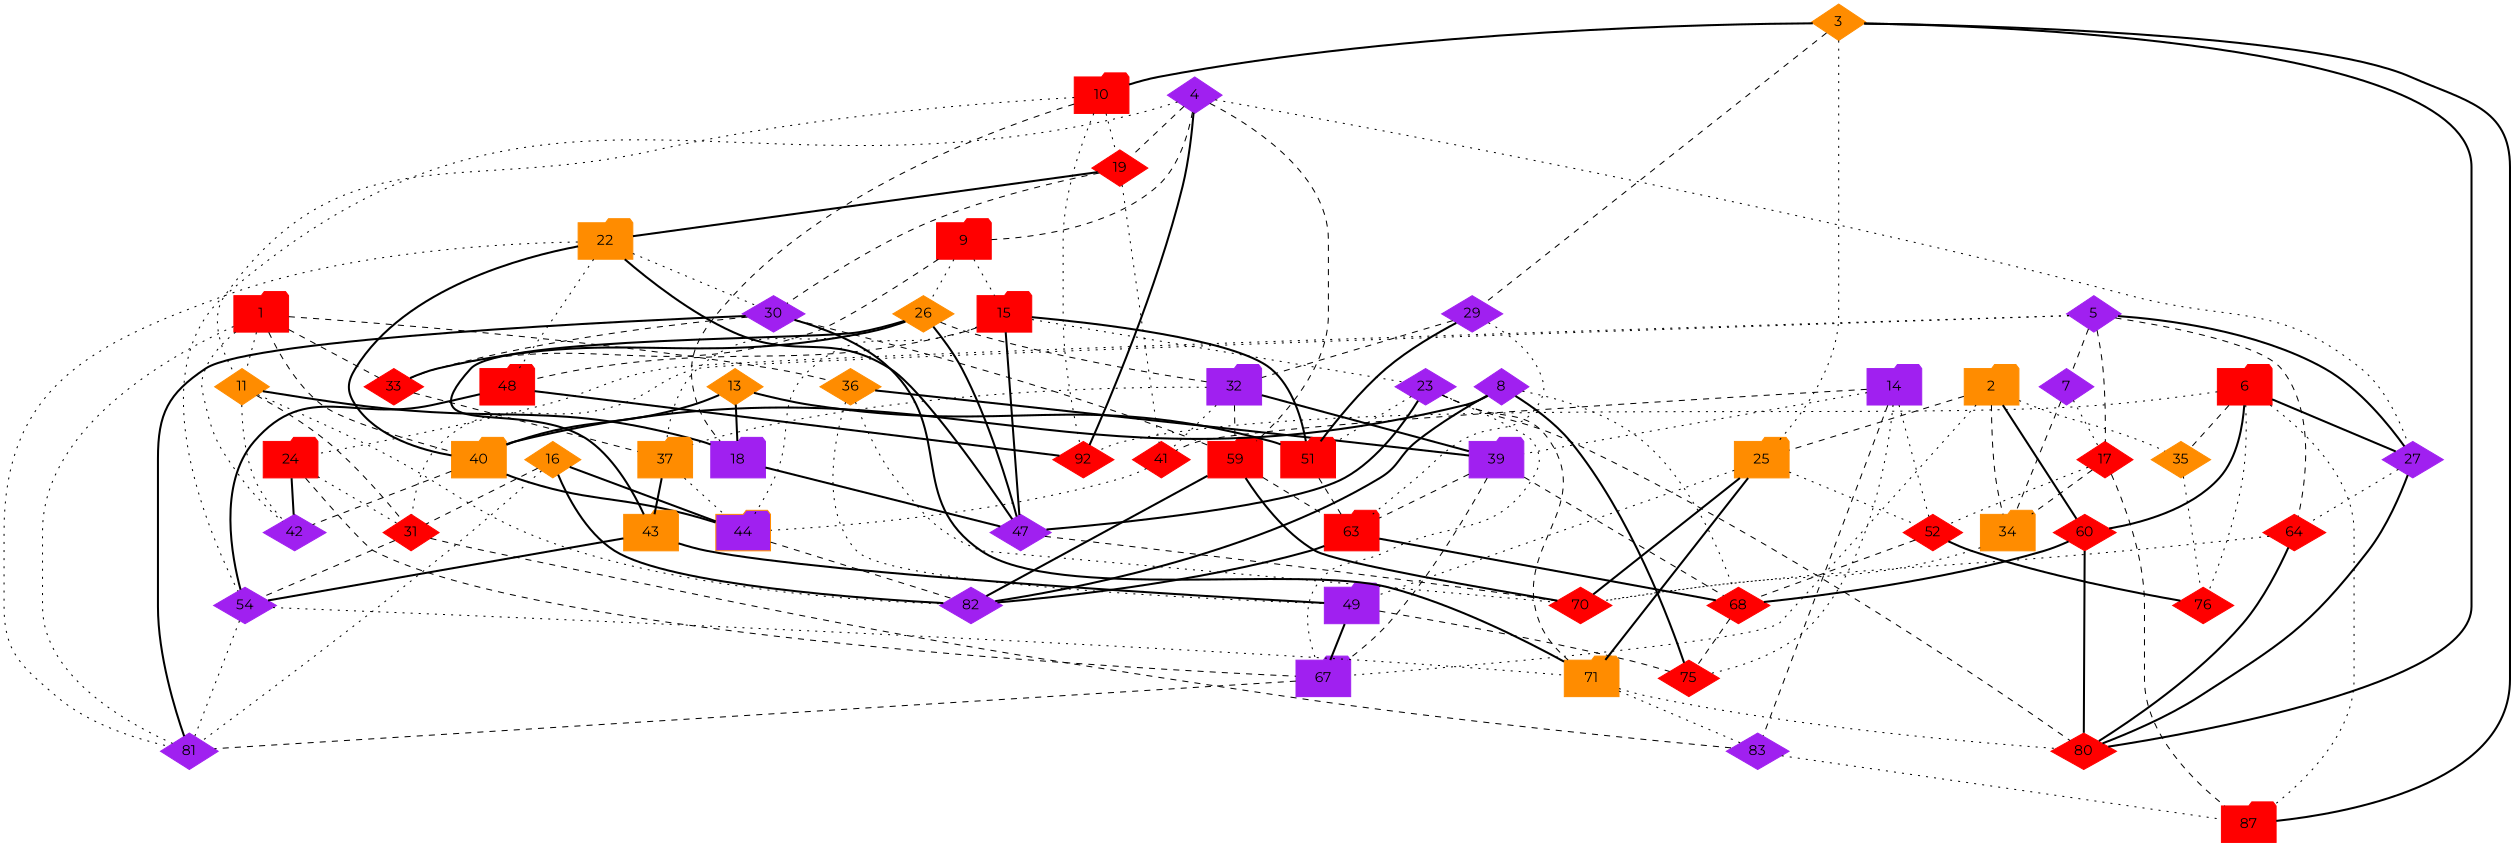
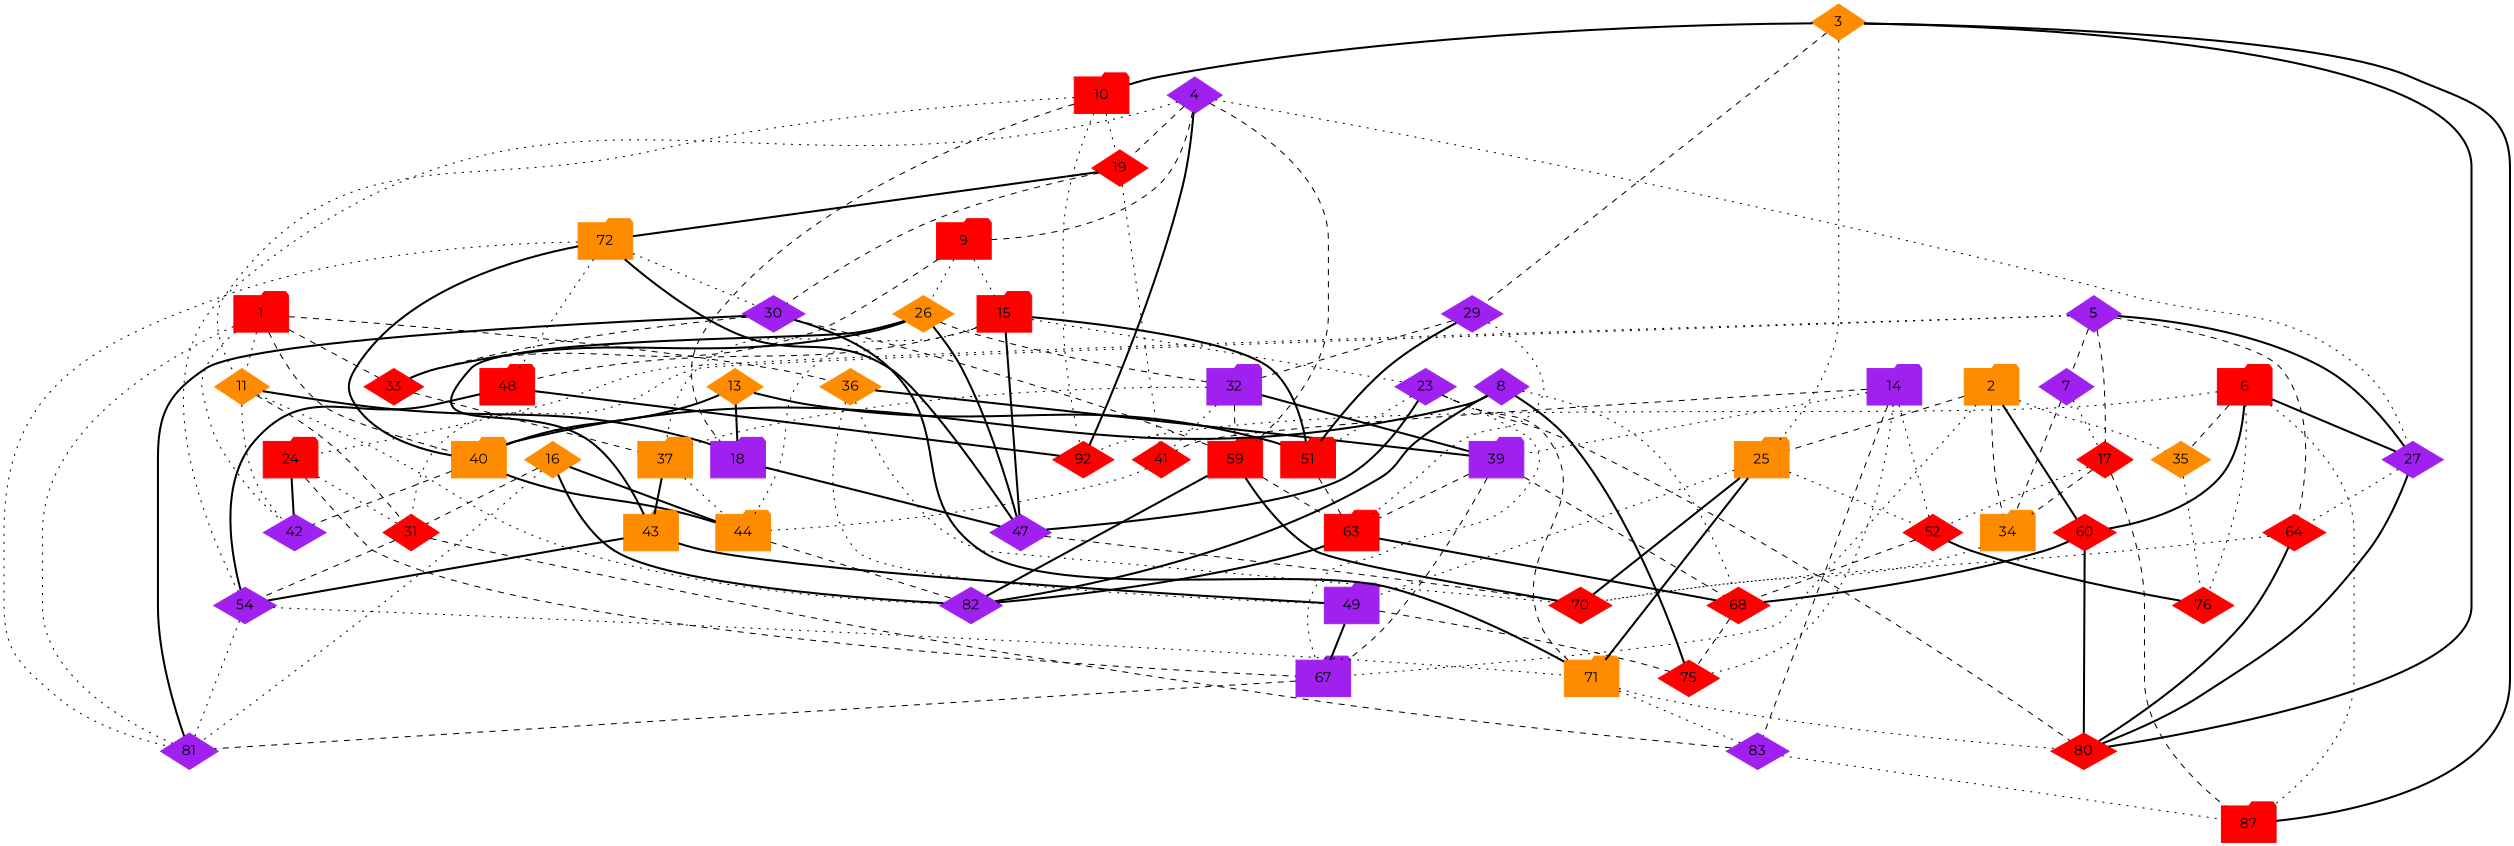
(605, 241) -> (605, 241)
(743, 533) -> (743, 533)
